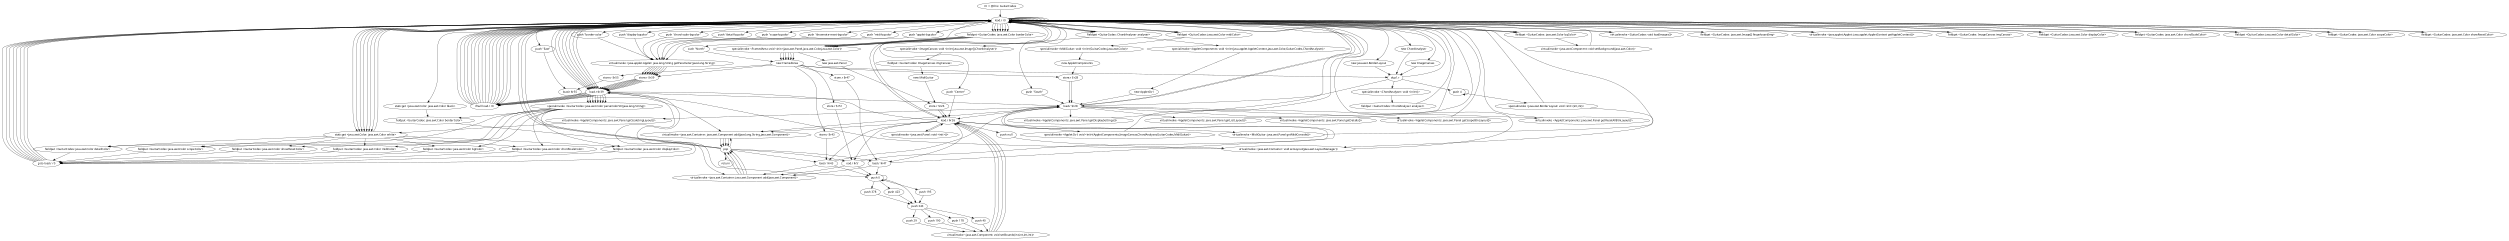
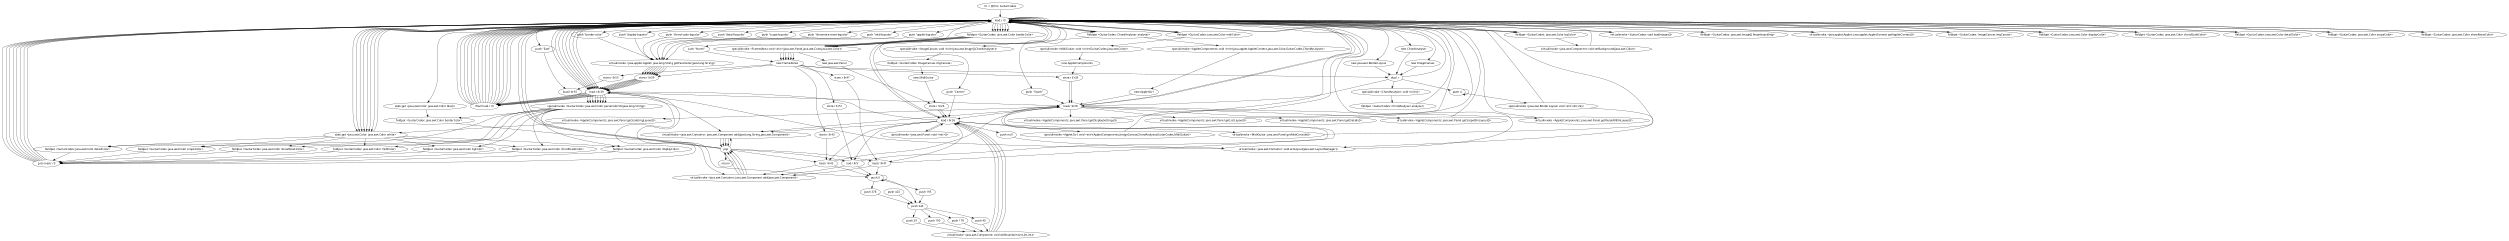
(884, 184) -> none
